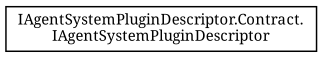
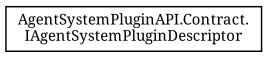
(161, 29) -> (134, 29)
